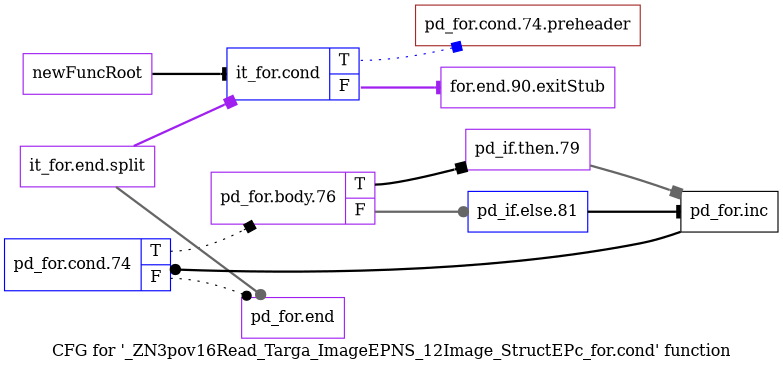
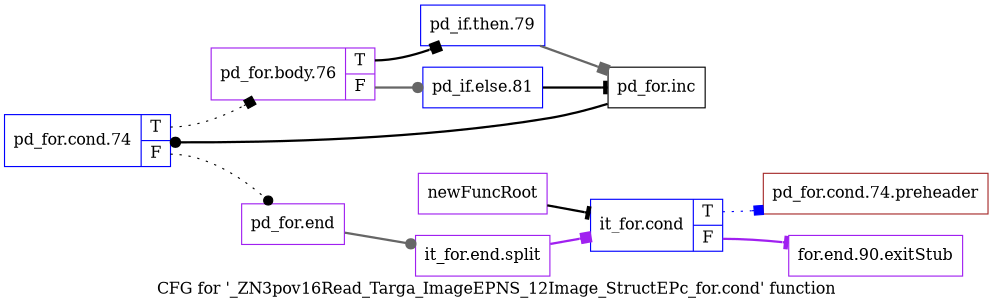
(528, 150) -> (483, 25)
(186, 239) -> (375, 238)
